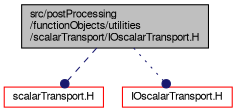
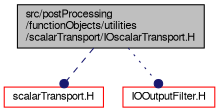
(177, 97) -> (169, 97)
